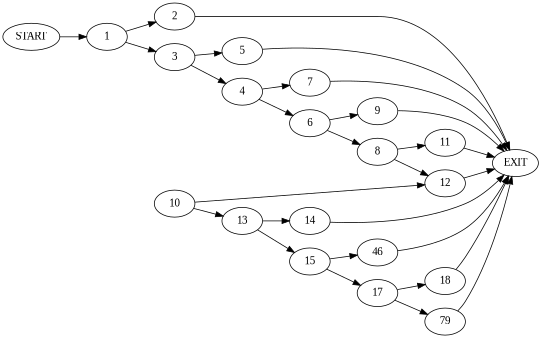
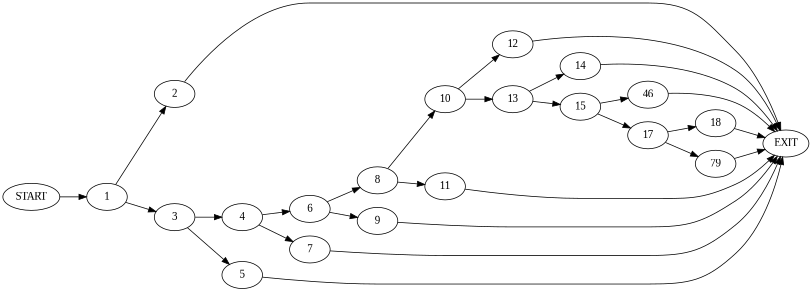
(408, 166) -> (409, 143)
